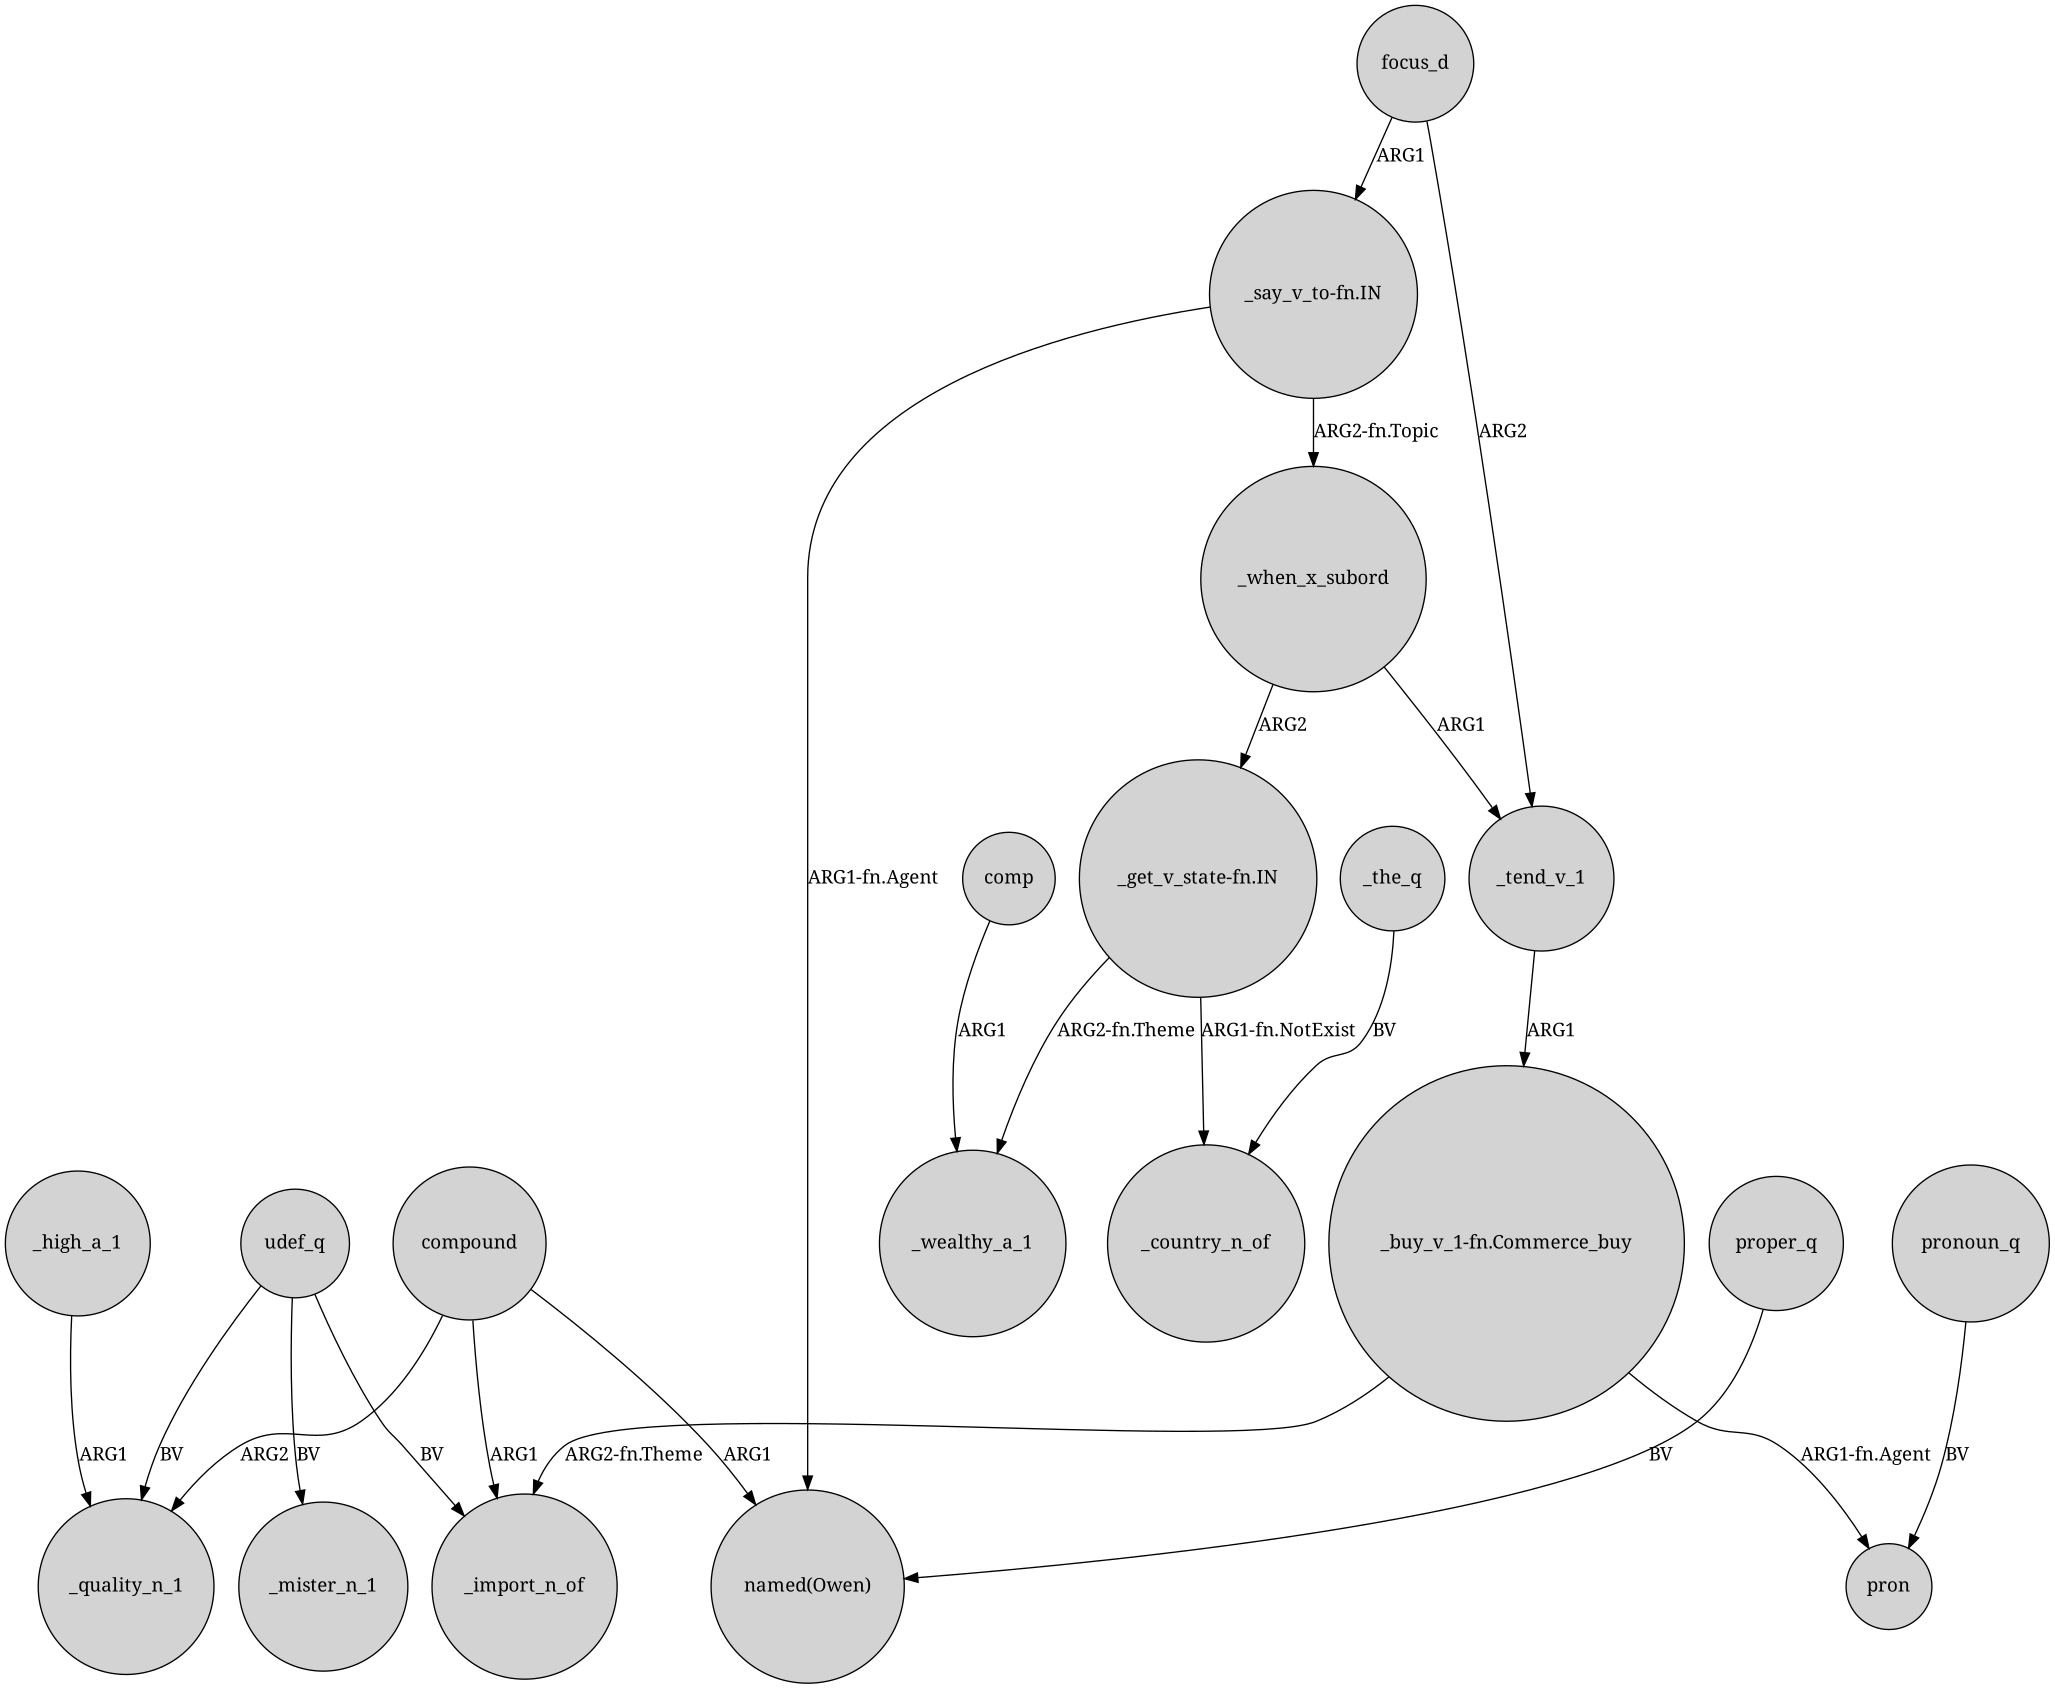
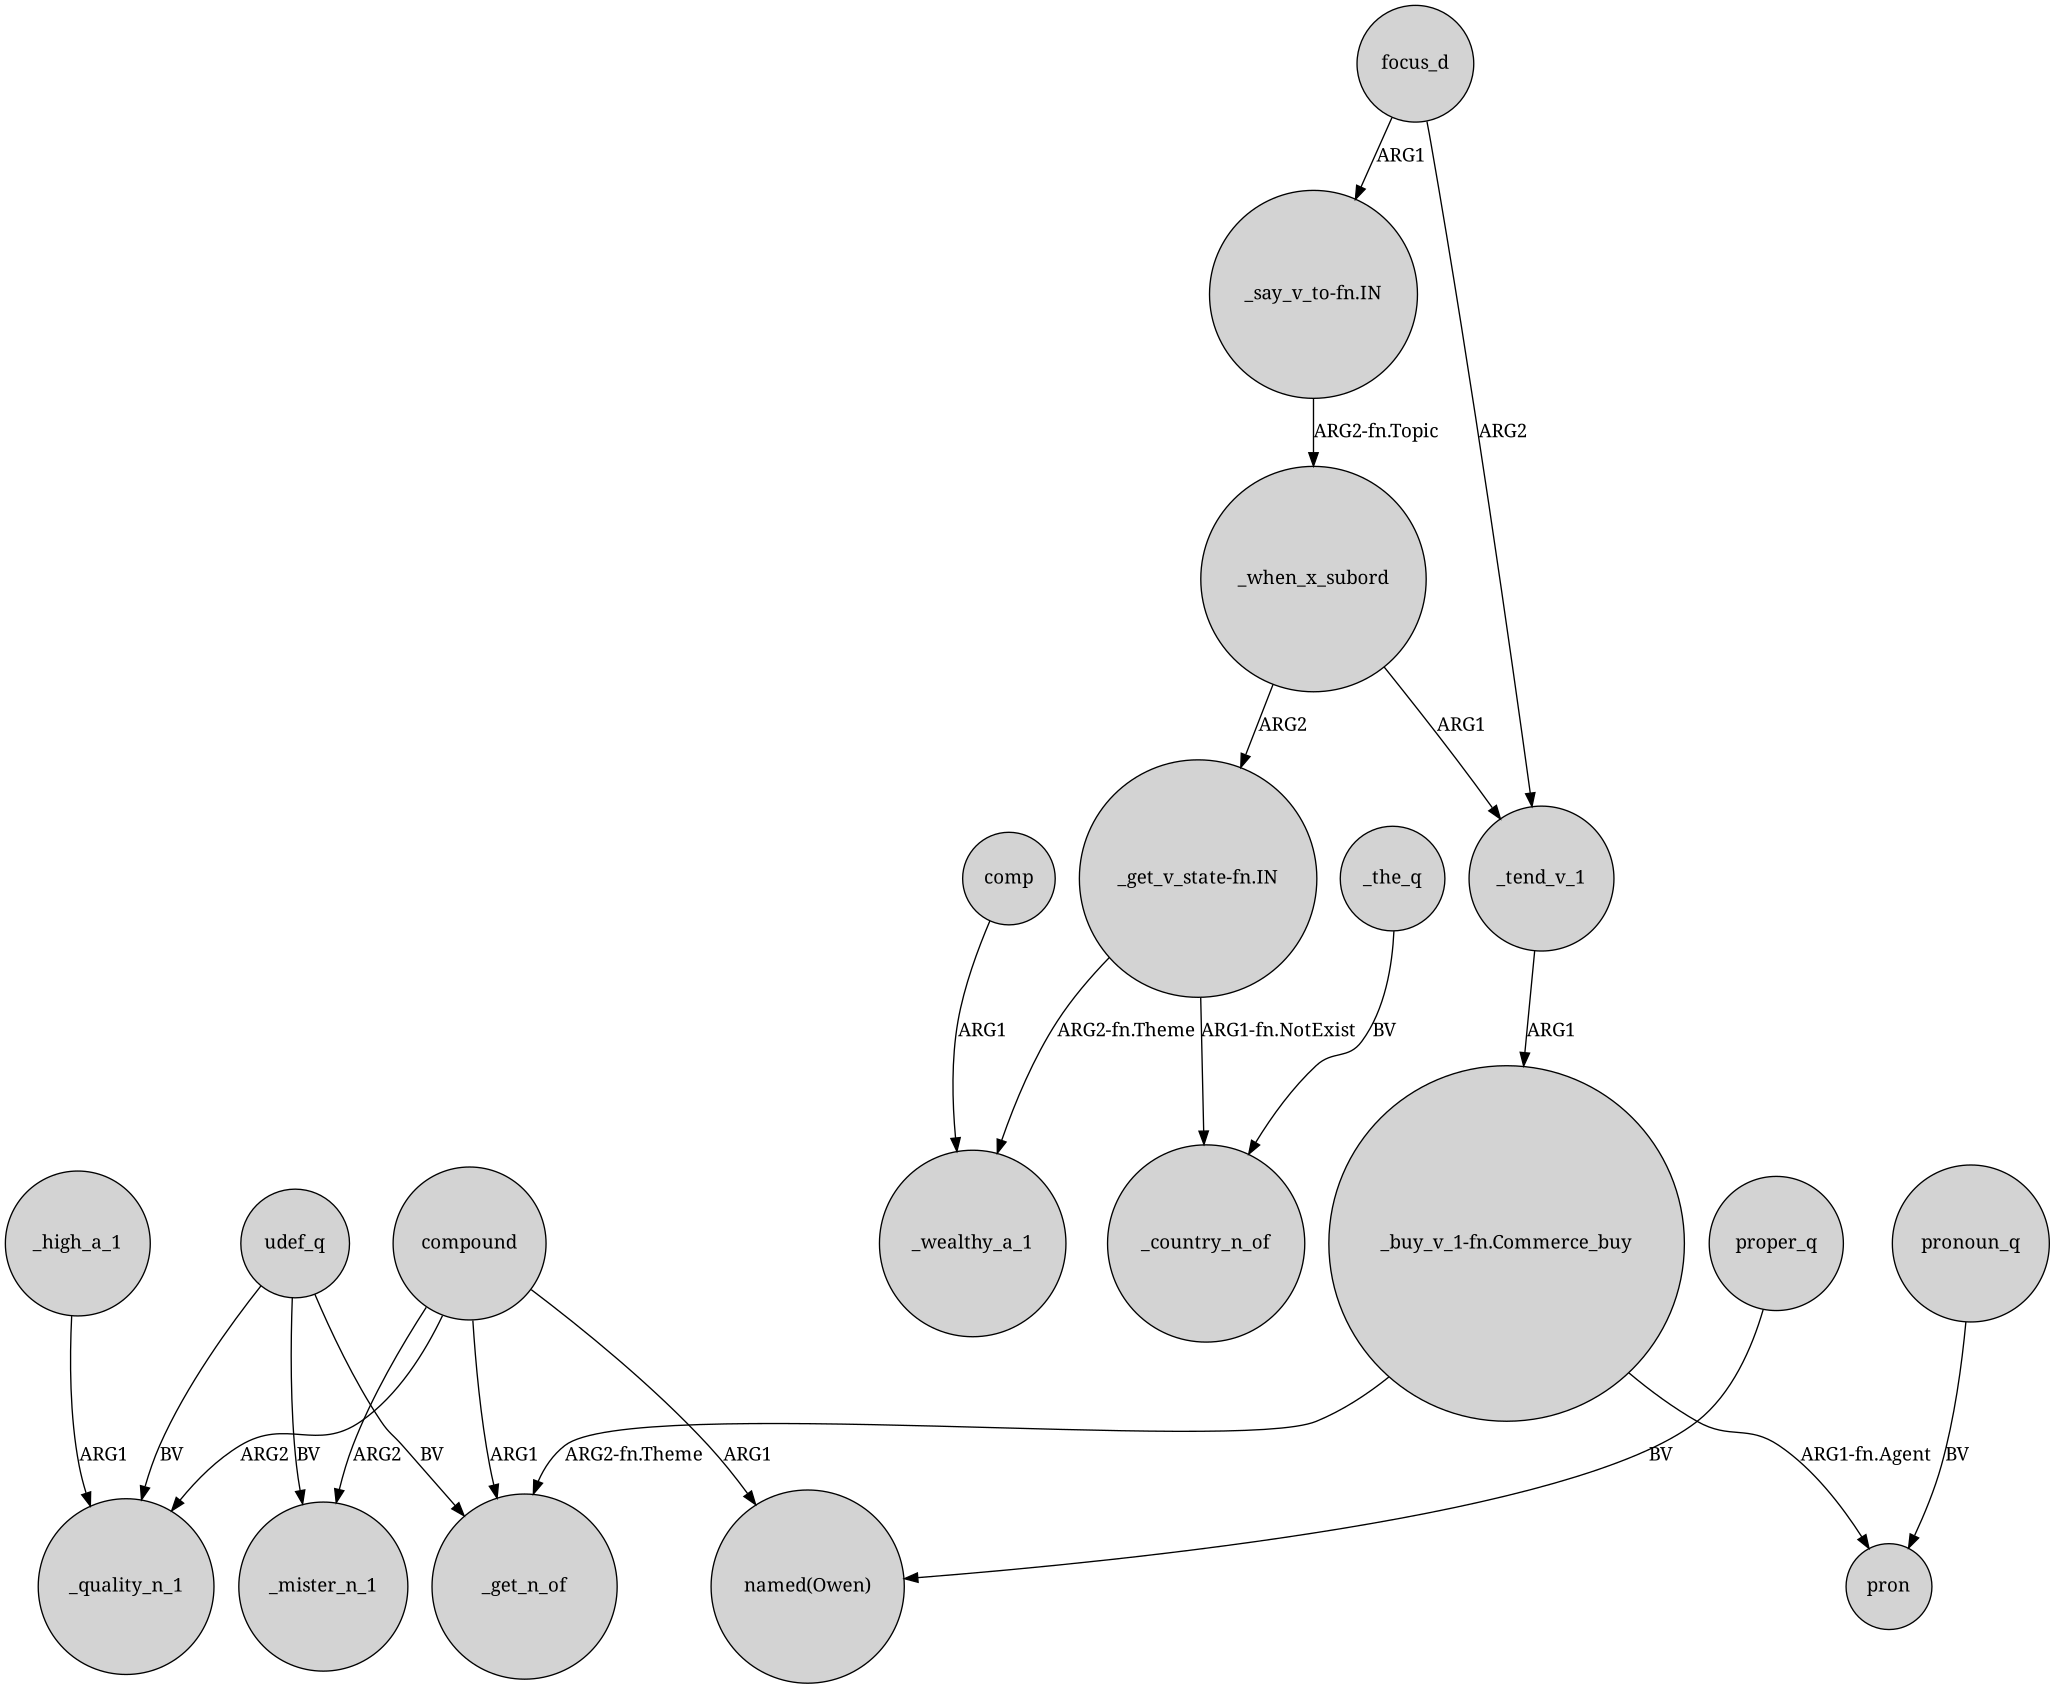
(808, 764) -> none
none -> (376, 1395)
(525, 1587) -> (525, 1587)
